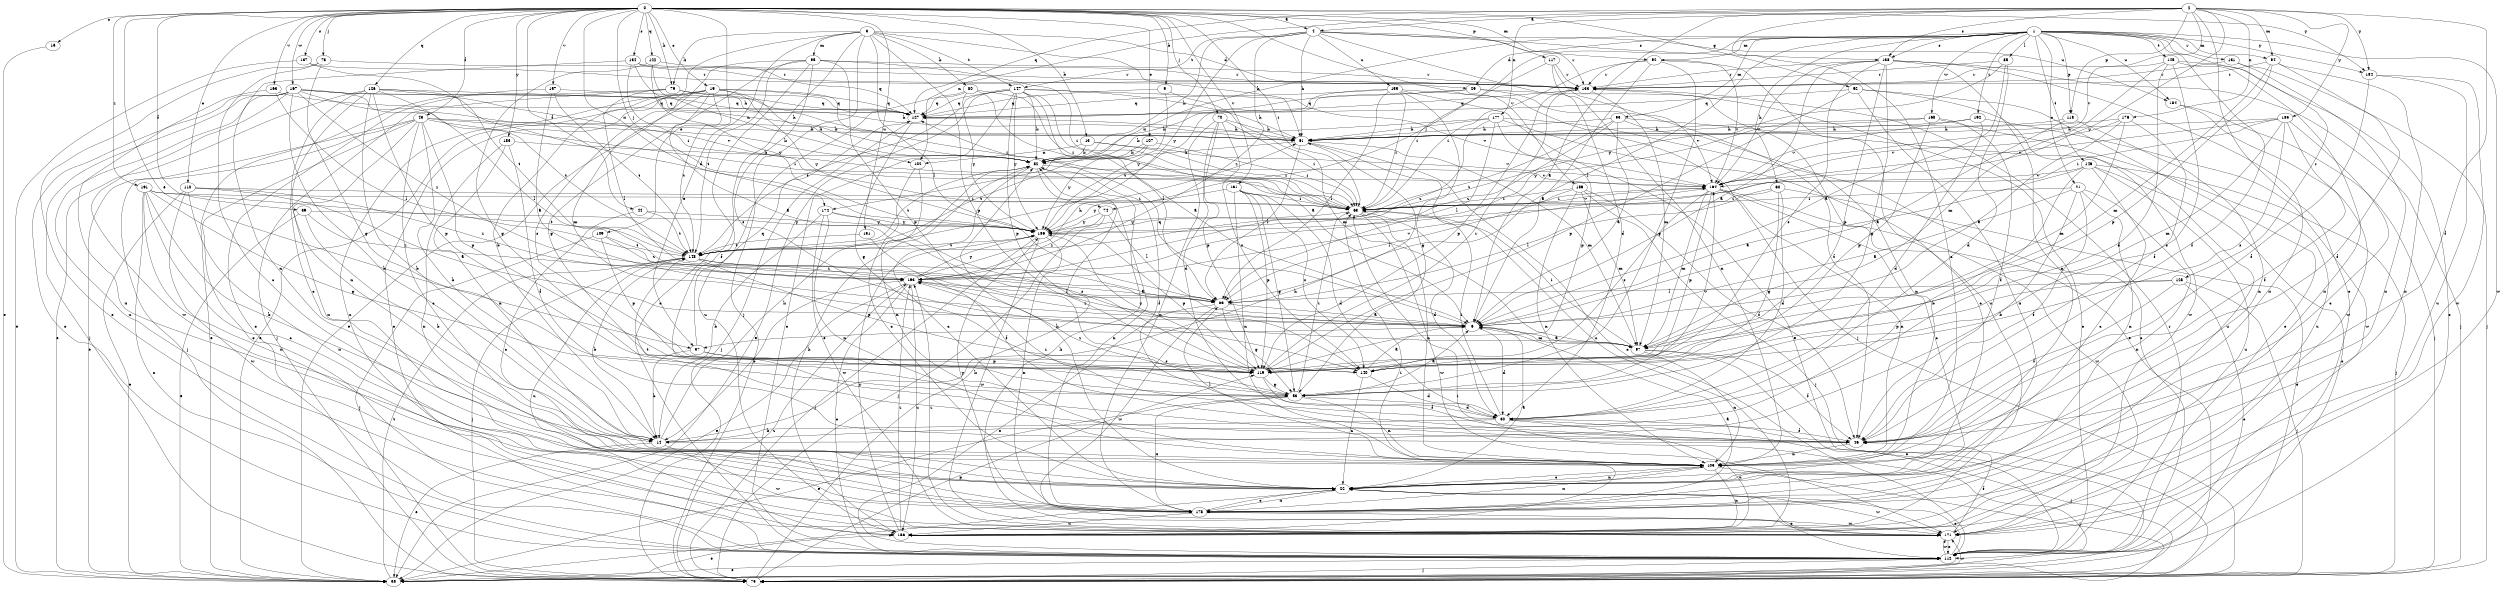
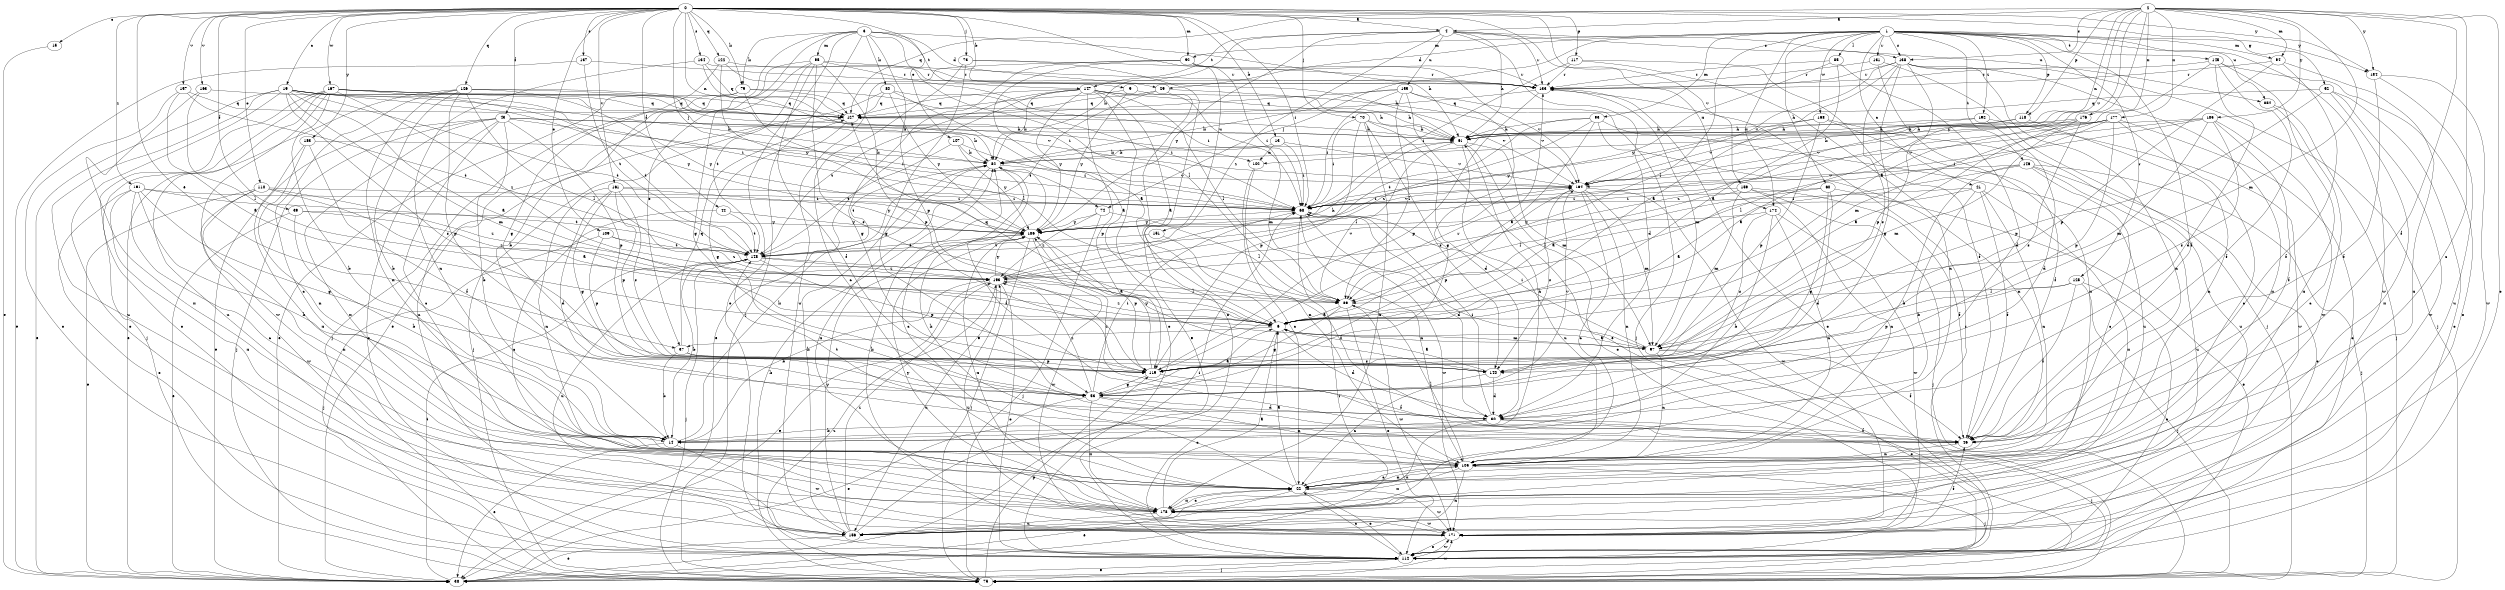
(2173, 103) -> (2267, 103)
(763, 127) -> (945, 124)
(701, 164) -> (711, 164)
(1956, 282) -> (2144, 229)
(1194, 398) -> (1216, 386)
none -> (1147, 500)
